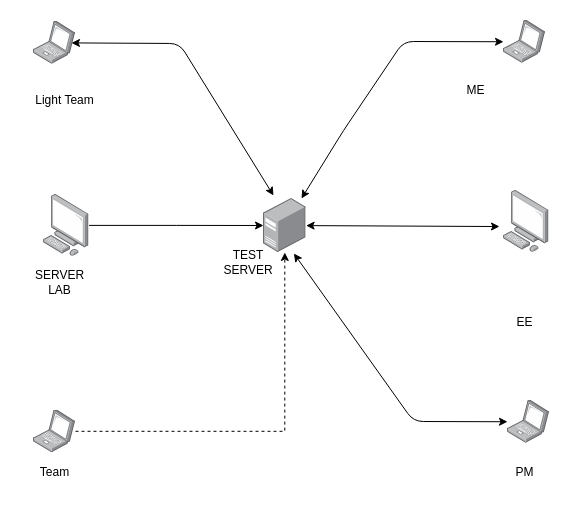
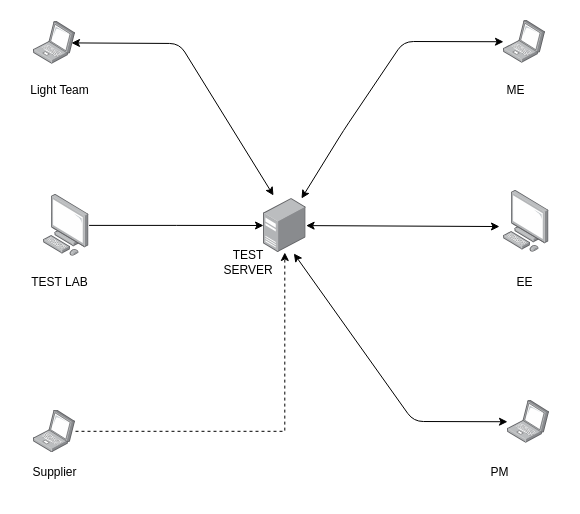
(476, 91) -> (516, 91)
(65, 101) -> (60, 91)
(60, 283) -> (60, 283)
(525, 323) -> (525, 283)
(55, 473) -> (55, 473)
(525, 473) -> (500, 473)
